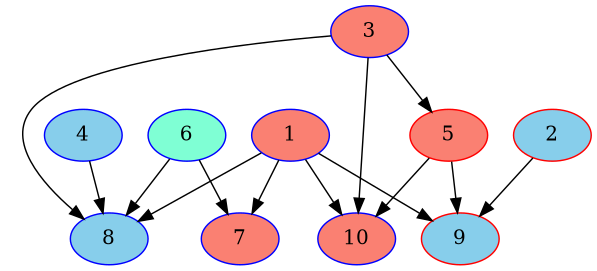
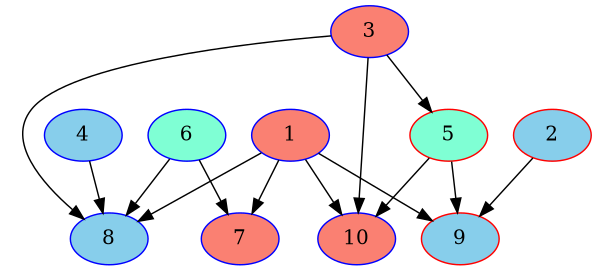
(449, 135) -> (449, 135)
